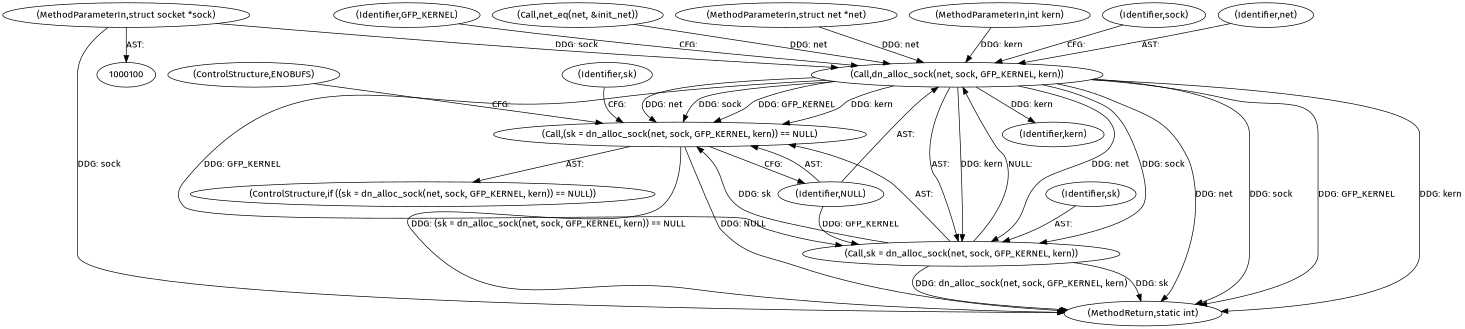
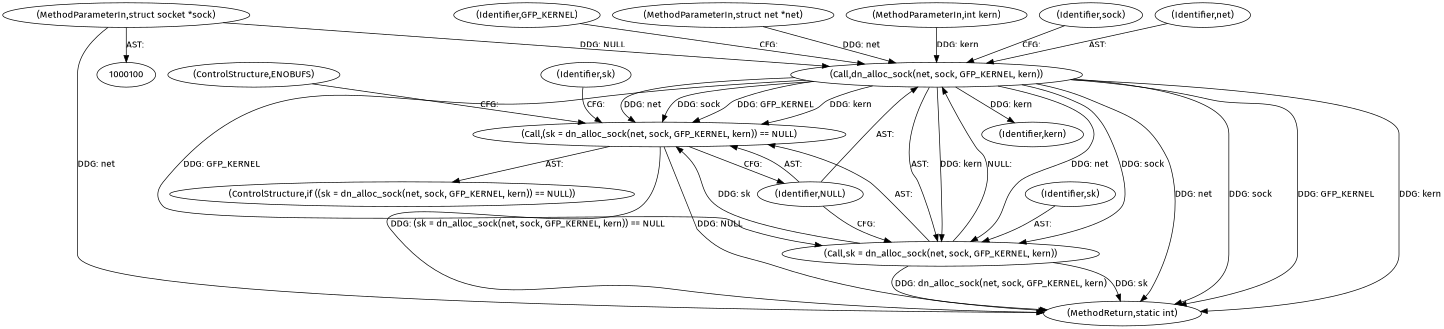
(578, 15) -> none
(577, 45) -> (603, 45)
(100, 164) -> (96, 164)
(860, 224) -> (868, 224)
